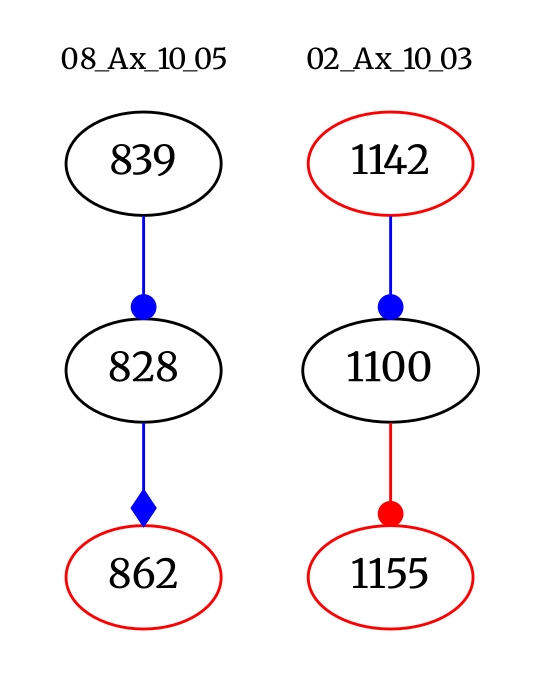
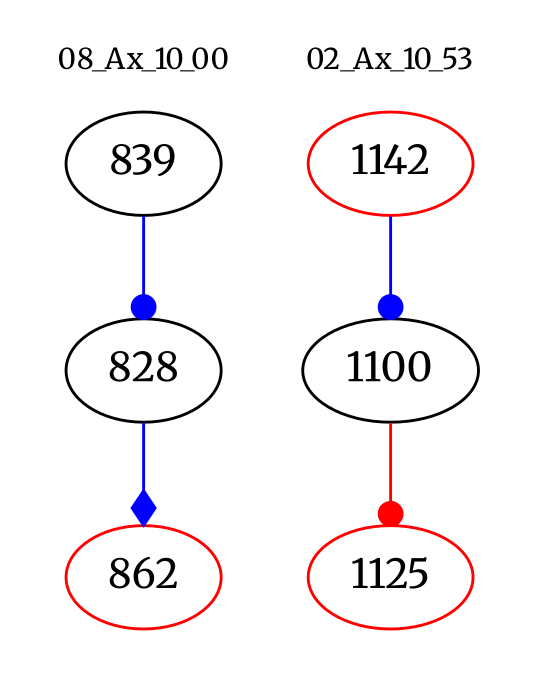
(145, 62) -> (145, 62)
(391, 62) -> (391, 62)
(391, 577) -> (391, 577)
